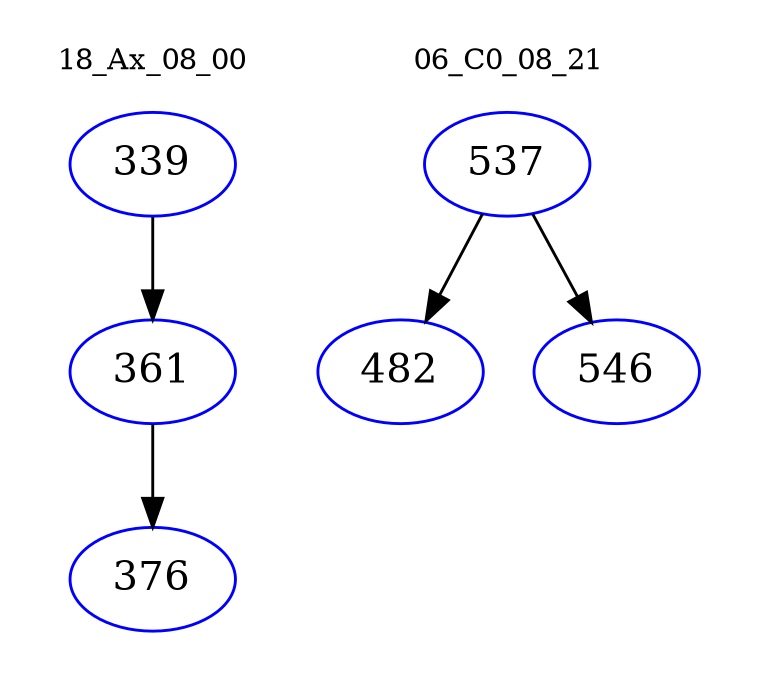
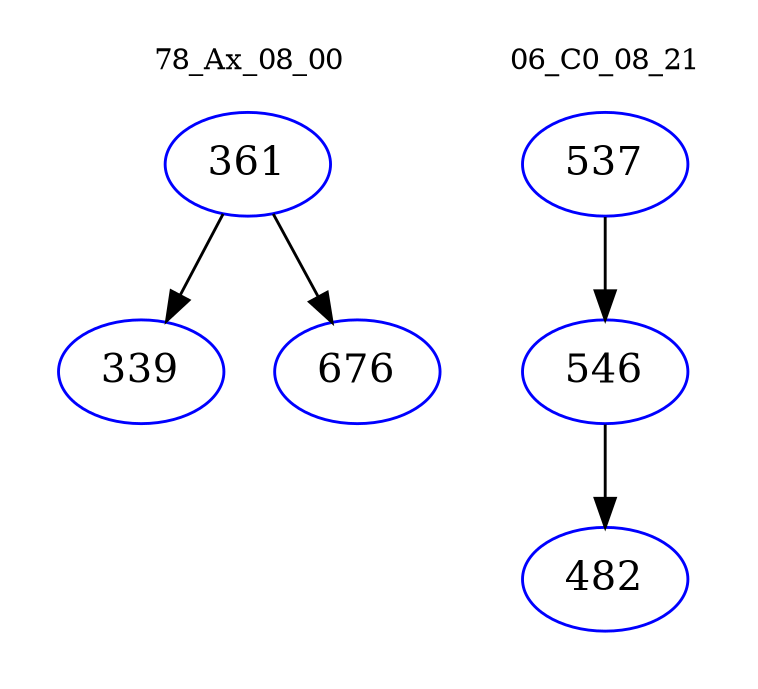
(153, 62) -> (249, 62)
(153, 254) -> (202, 255)
(461, 255) -> (605, 461)
(153, 579) -> (357, 372)
